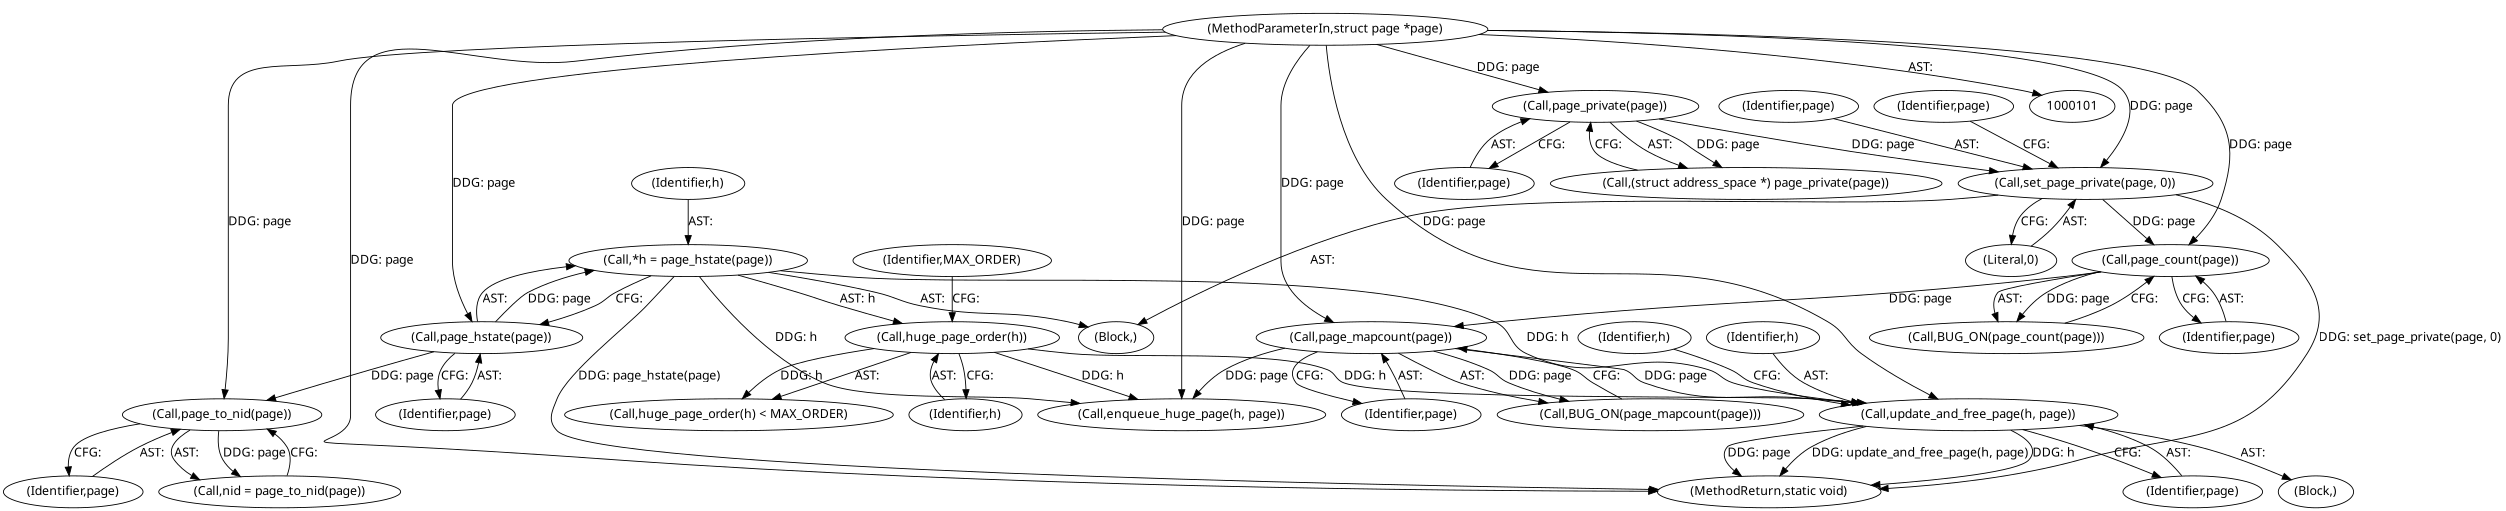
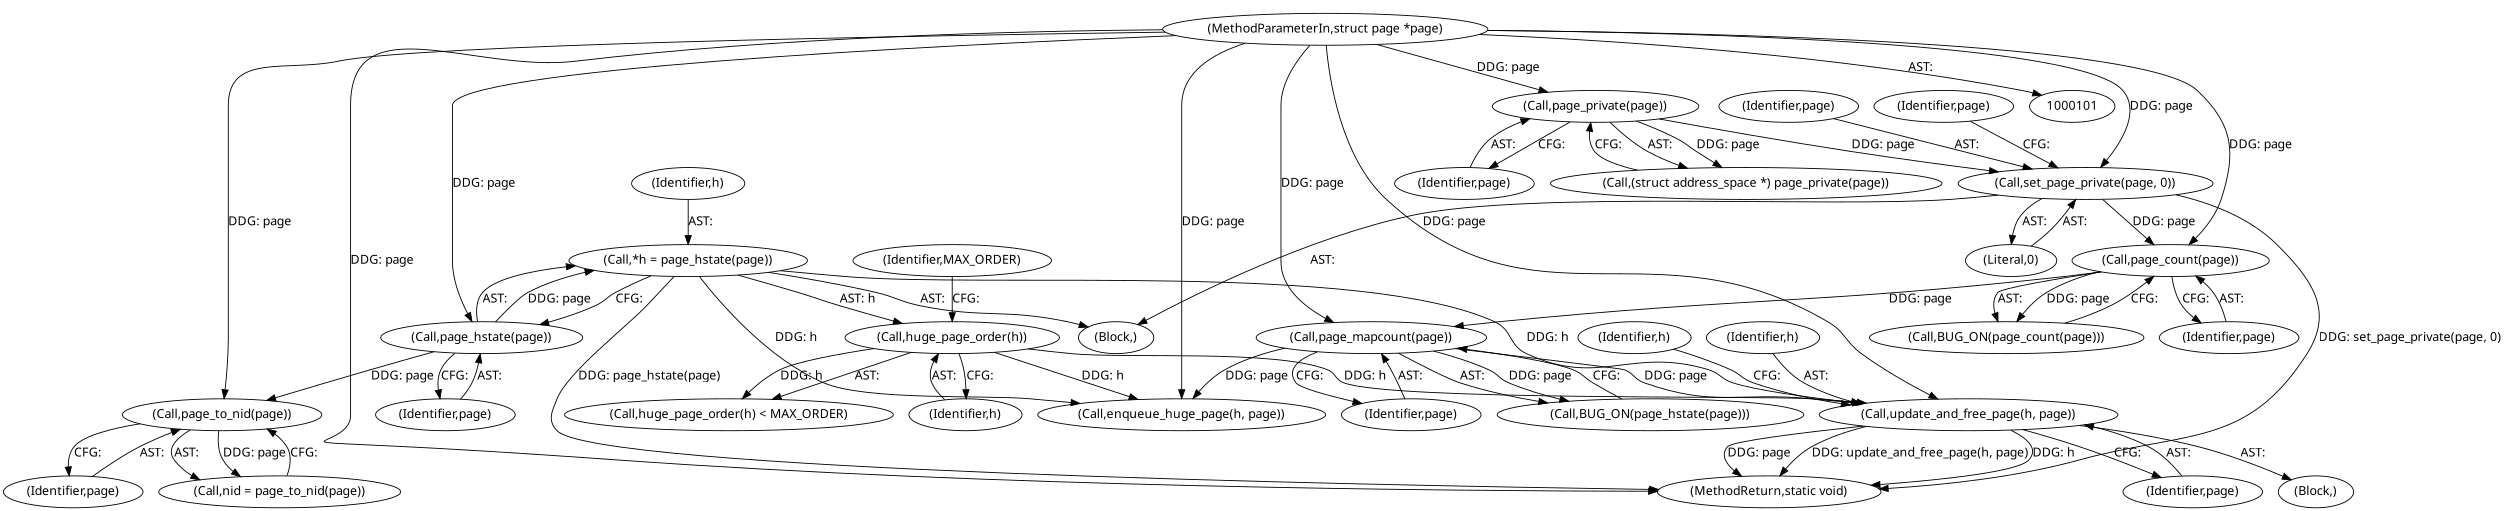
(2036, 222) -> (2036, 222)
(1650, 415) -> (1650, 415)
